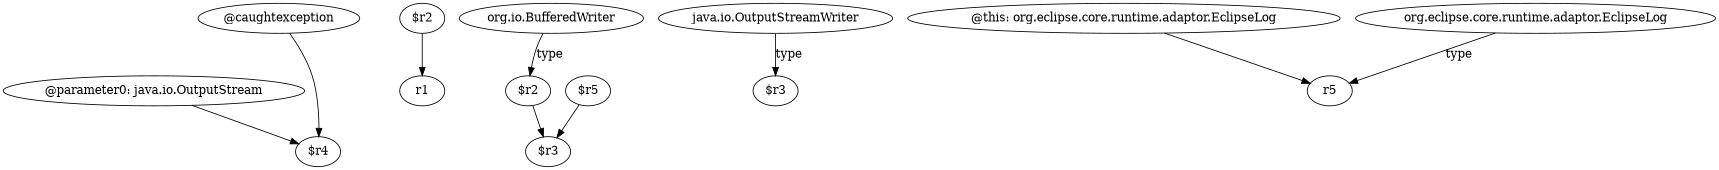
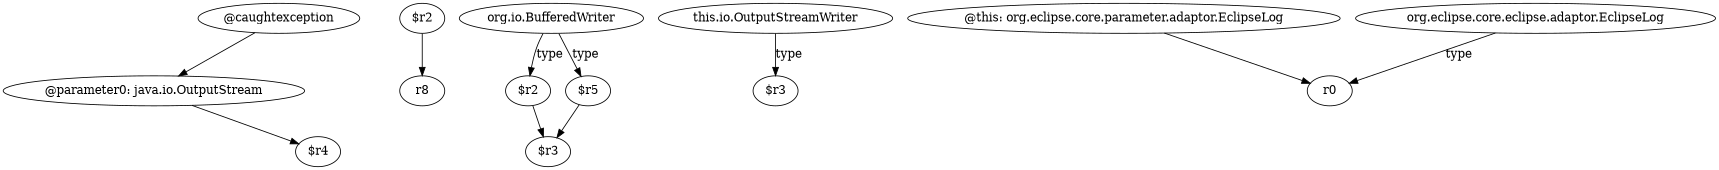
(776, 18) -> (776, 18)
(1124, 18) -> (1124, 18)
(1536, 18) -> (1536, 18)
none -> (568, 51)
(313, 78) -> (220, 52)
(422, 91) -> (422, 91)
(1330, 91) -> (1330, 91)
